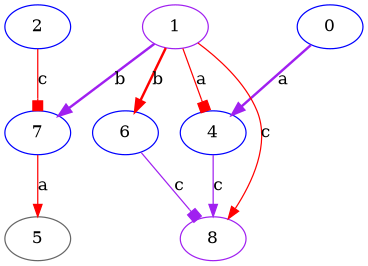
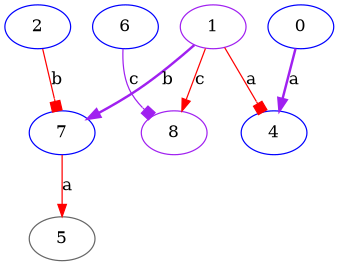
(153, 74) -> none
(43, 80) -> (57, 80)
(213, 180) -> none
